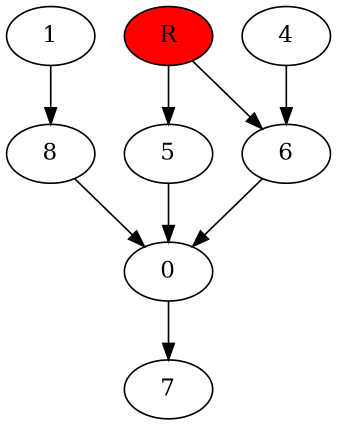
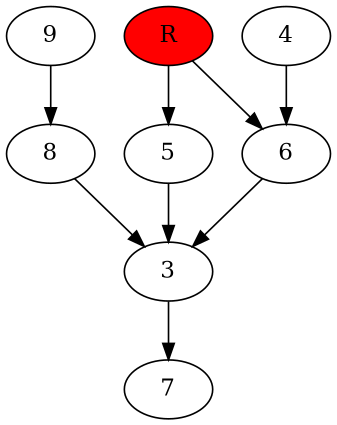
(51, 36) -> (51, 36)
(169, 272) -> (169, 272)
